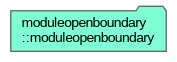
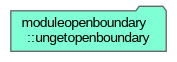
(89, 31) -> (89, 31)
